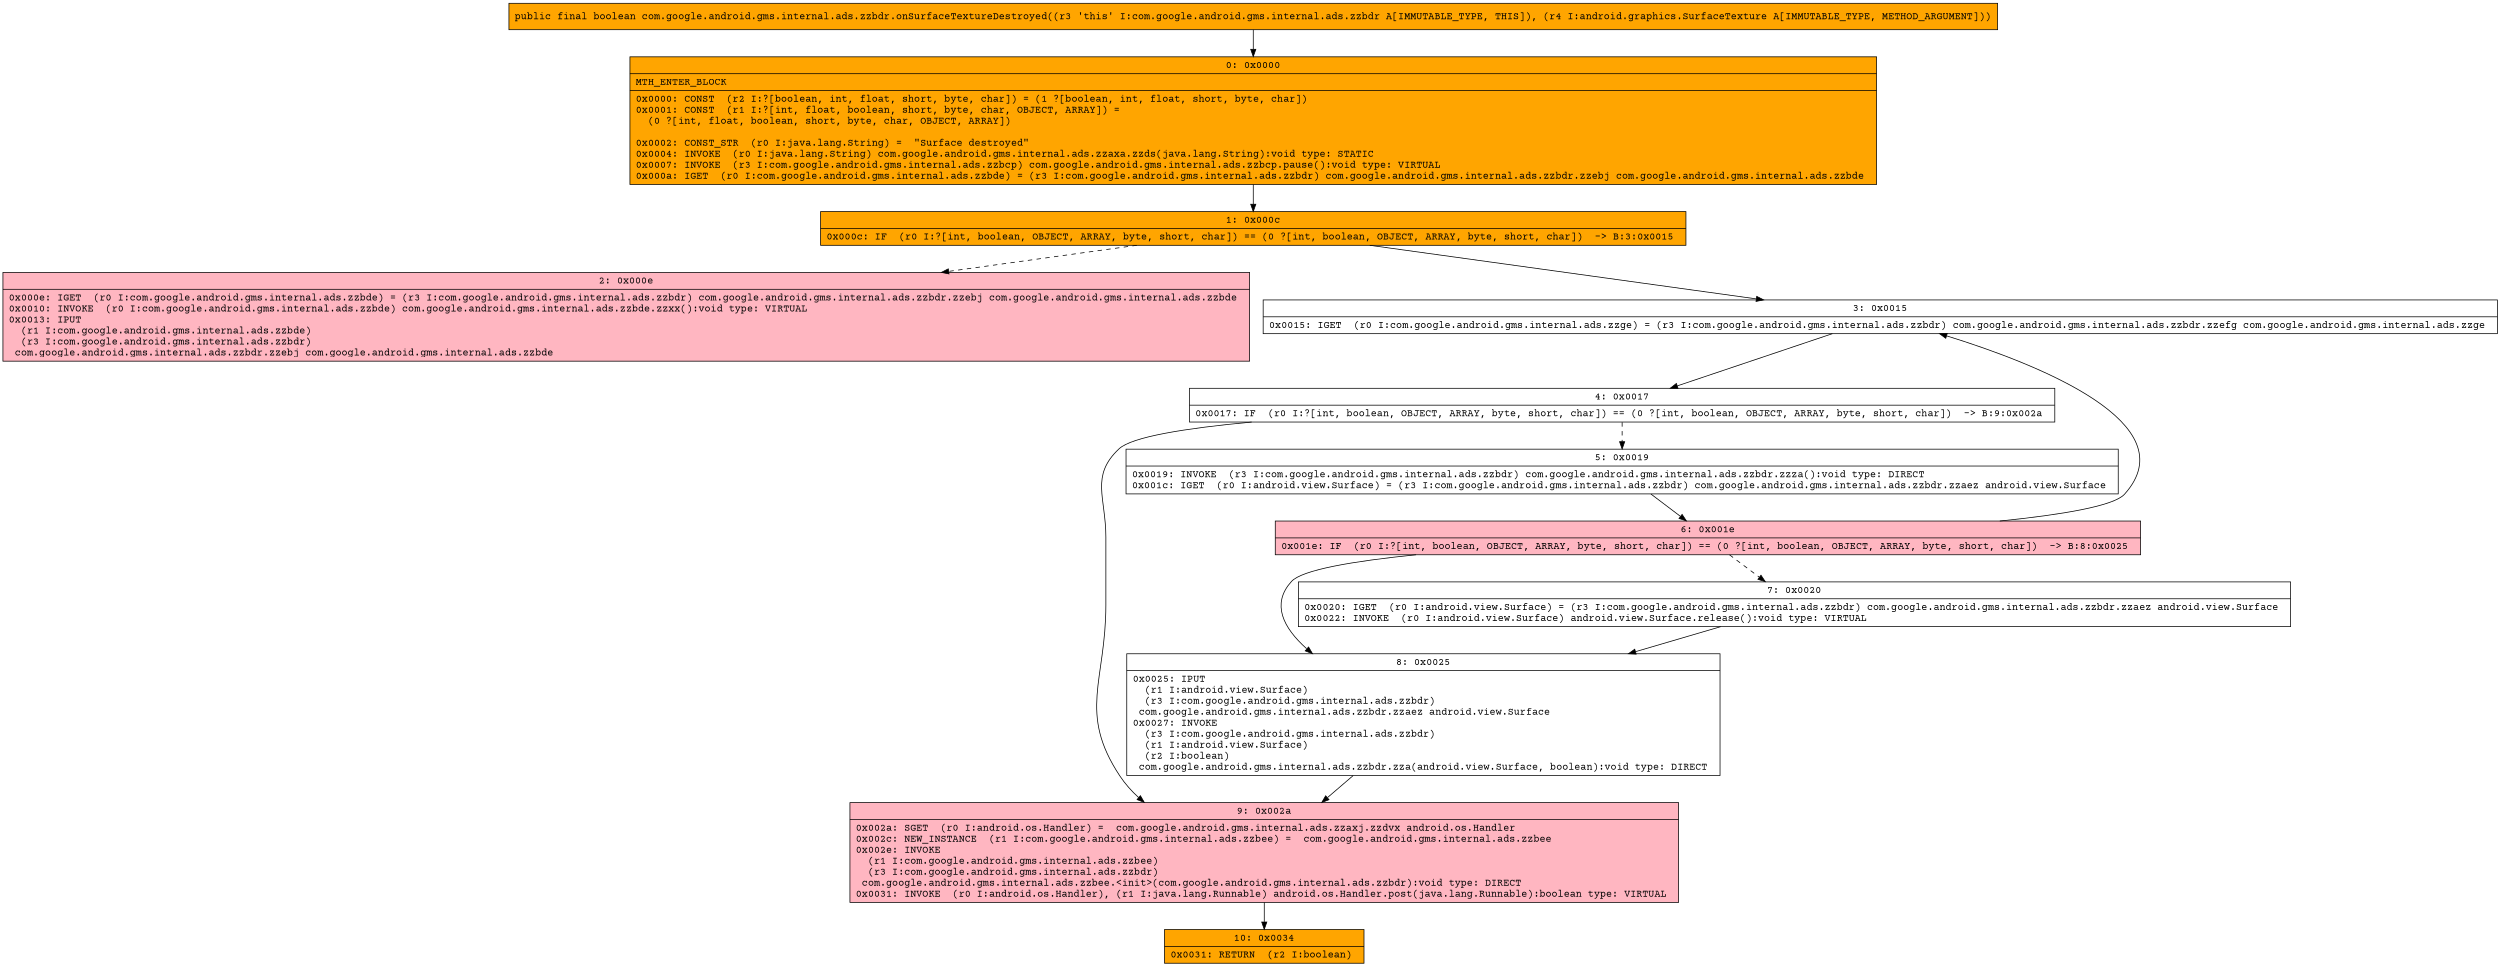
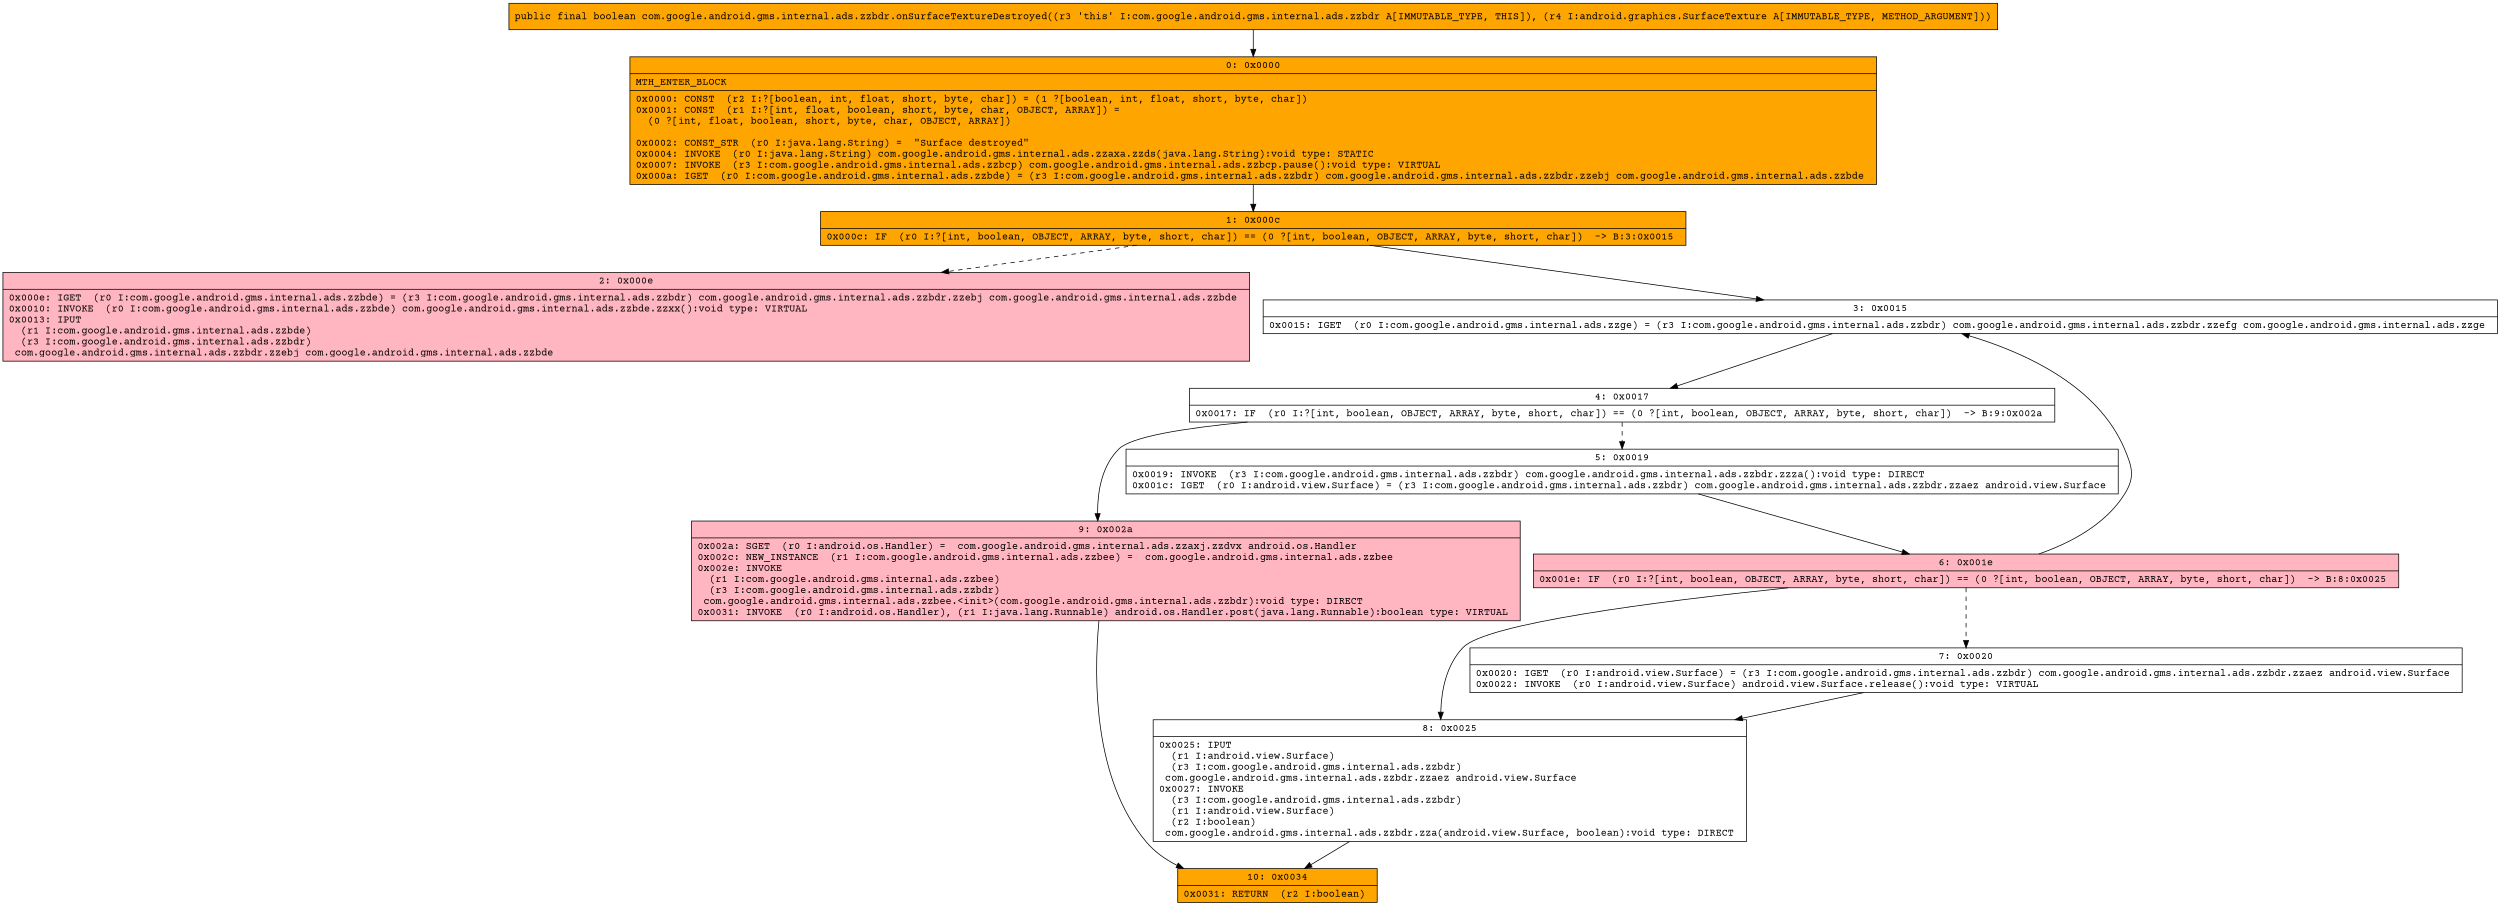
(1340, 787) -> (1330, 853)
